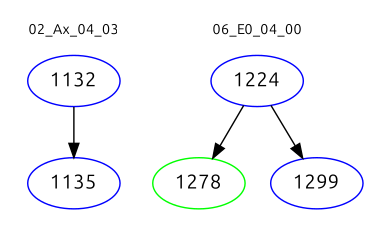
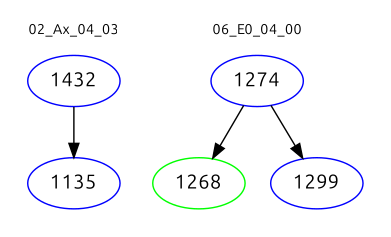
(74, 81) -> (74, 81)
(257, 81) -> (257, 81)
(199, 183) -> (199, 183)
